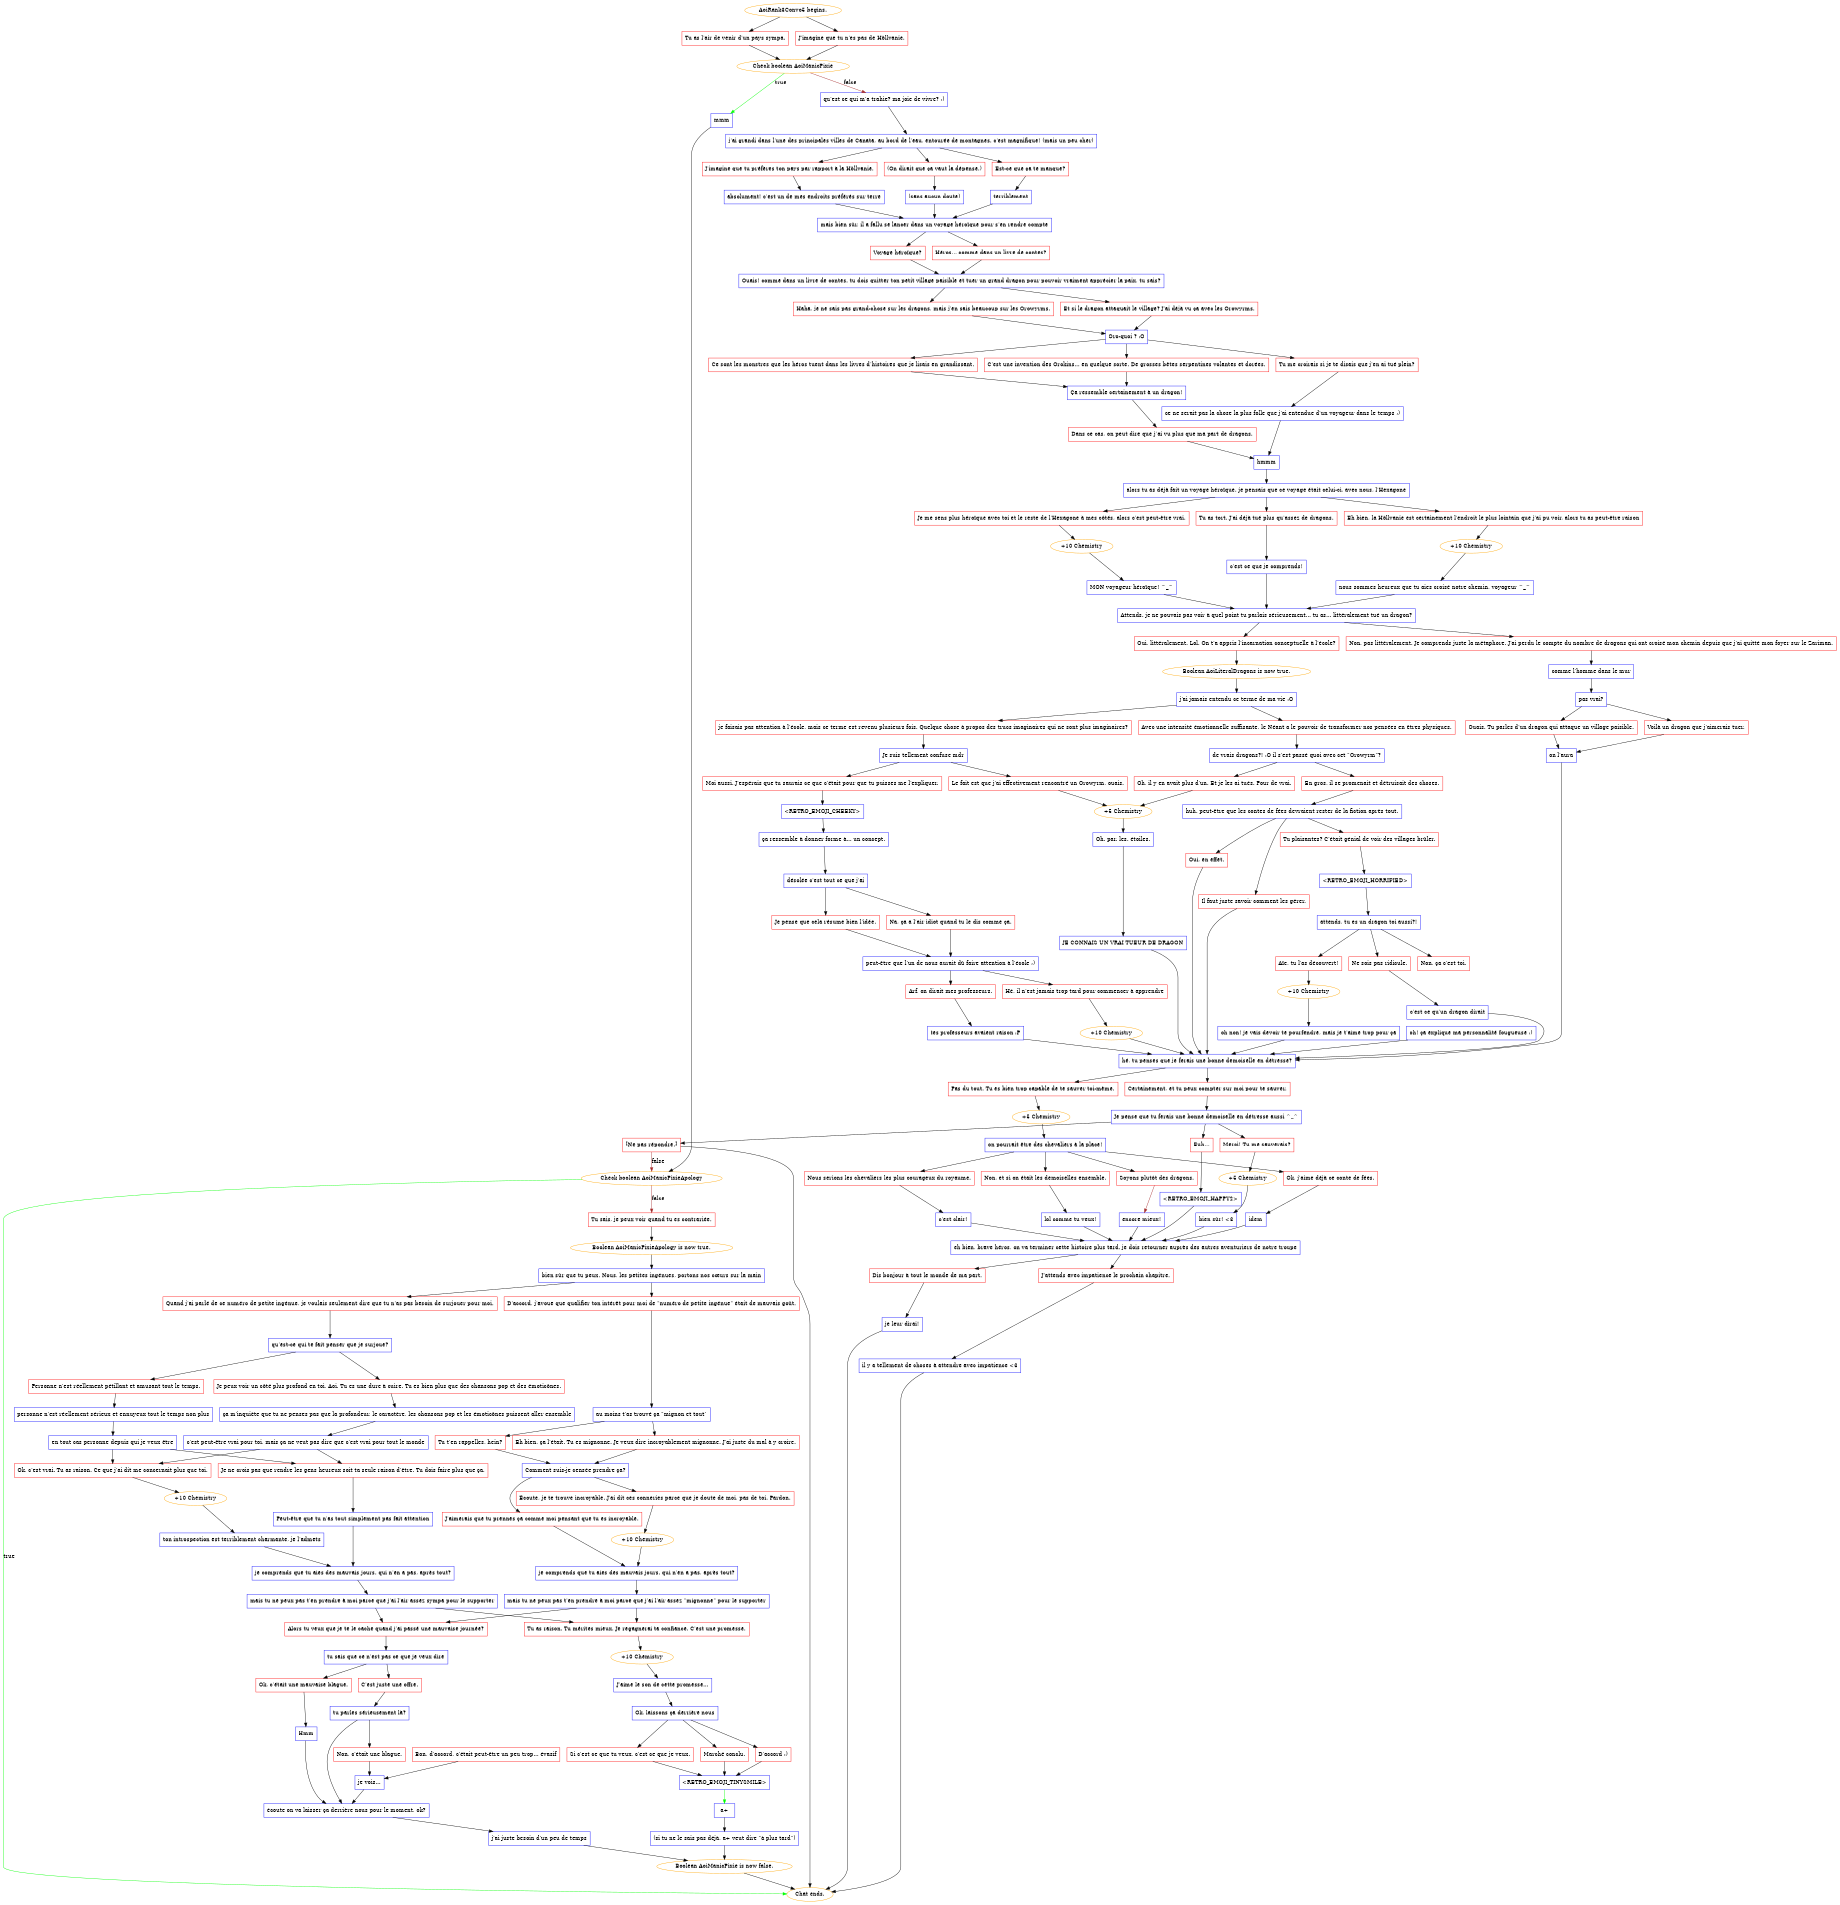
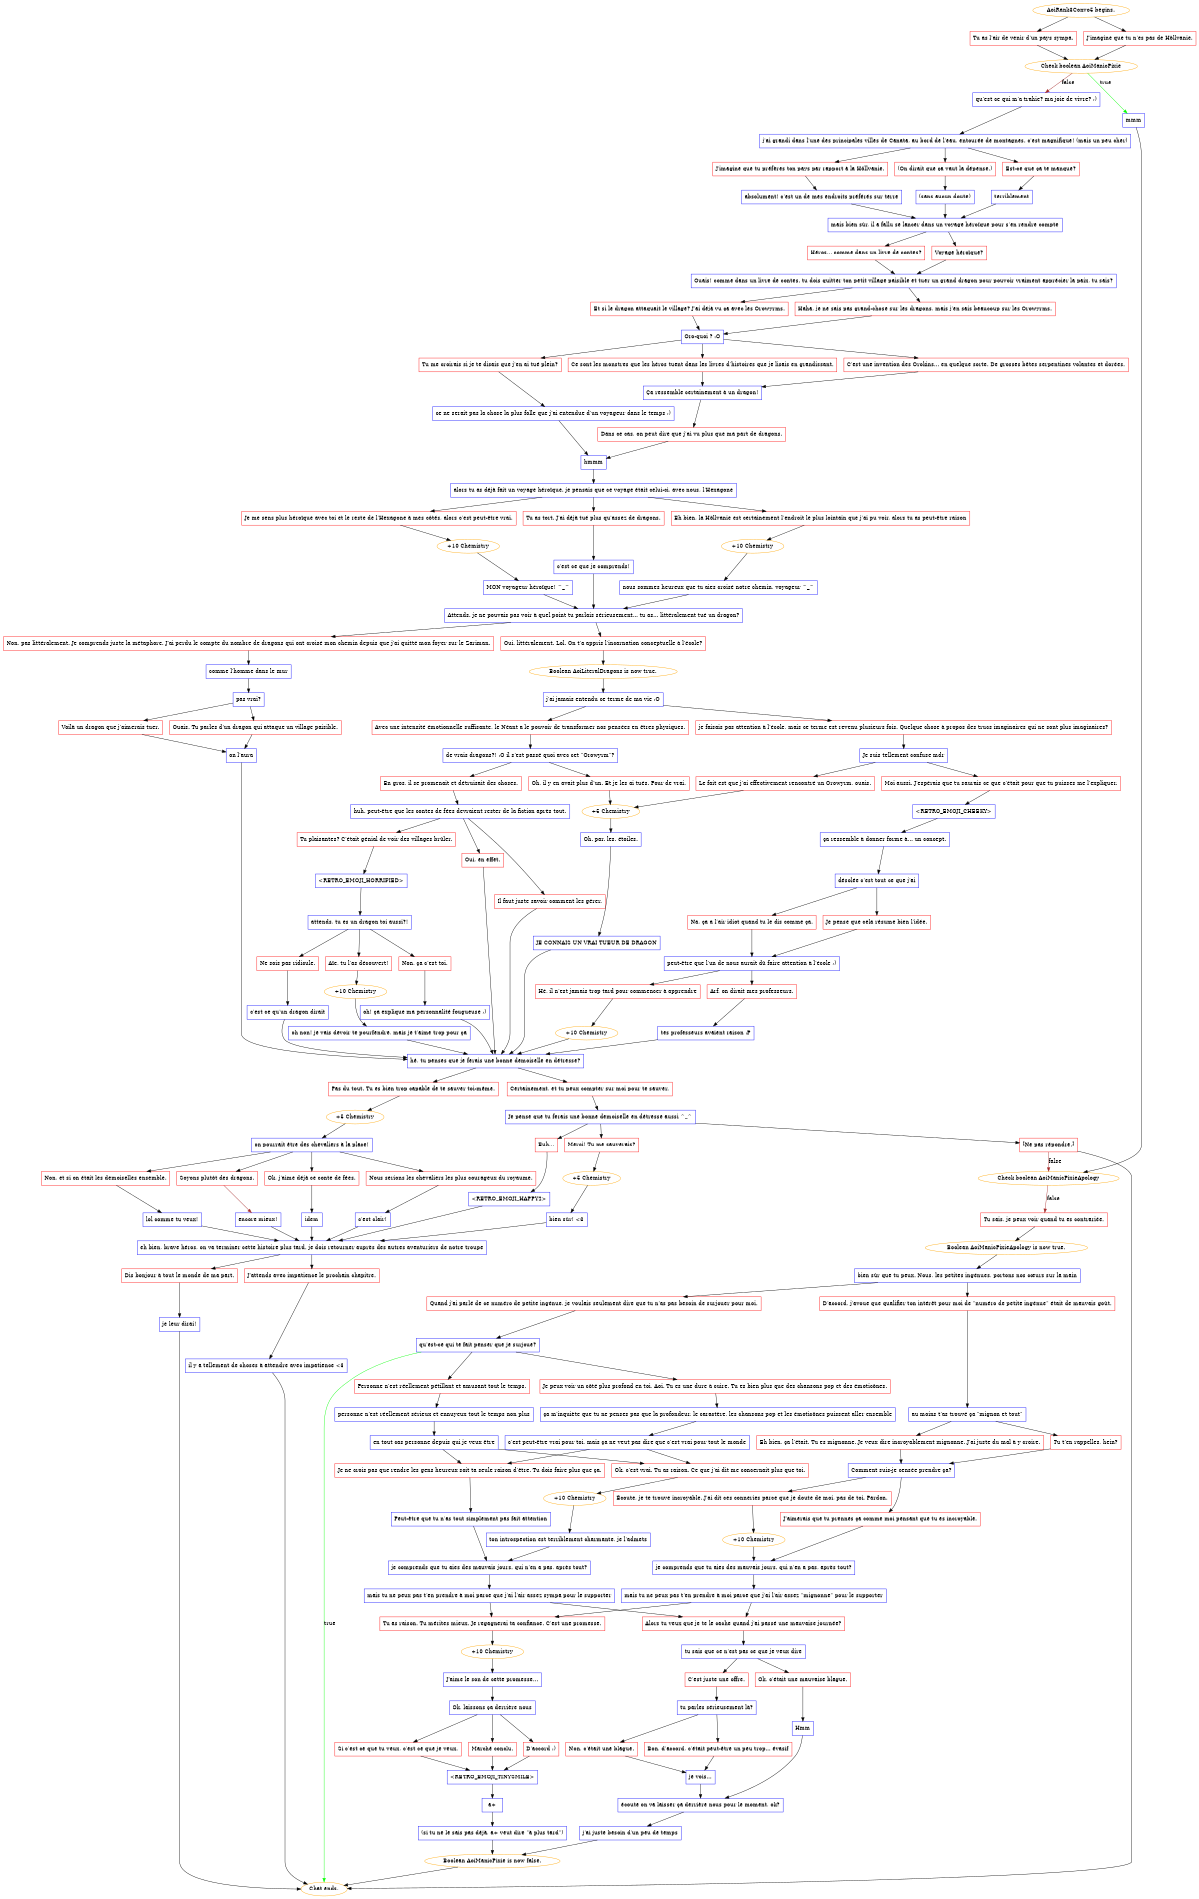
none -> (425, 986)
(3, 1642) -> (324, 1586)
(328, 1755) -> (717, 1726)
(724, 1795) -> (492, 1789)
